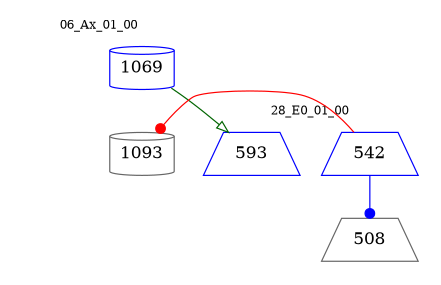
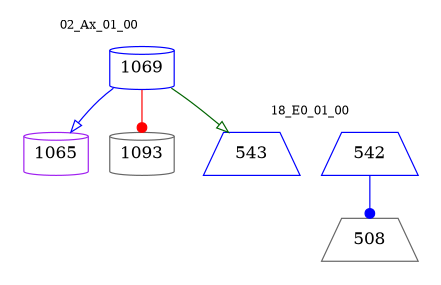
(99, 26) -> (99, 26)
(260, 91) -> (142, 106)
(310, 112) -> (310, 112)
none -> (56, 154)
(252, 154) -> (252, 154)
